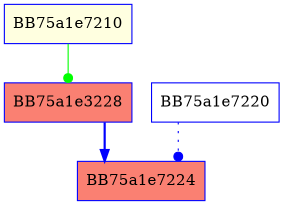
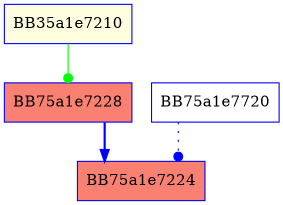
(68, 24) -> (68, 24)
(68, 102) -> (68, 102)
(215, 102) -> (215, 102)
